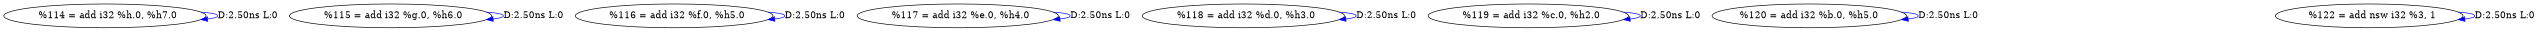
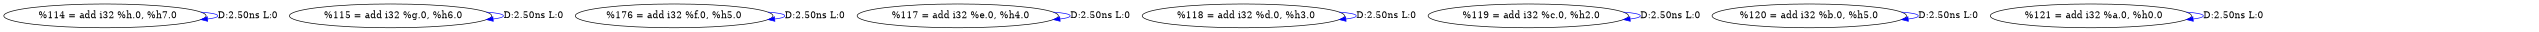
(674, 16) -> (674, 16)
none -> (2091, 16)
(2369, 16) -> none
